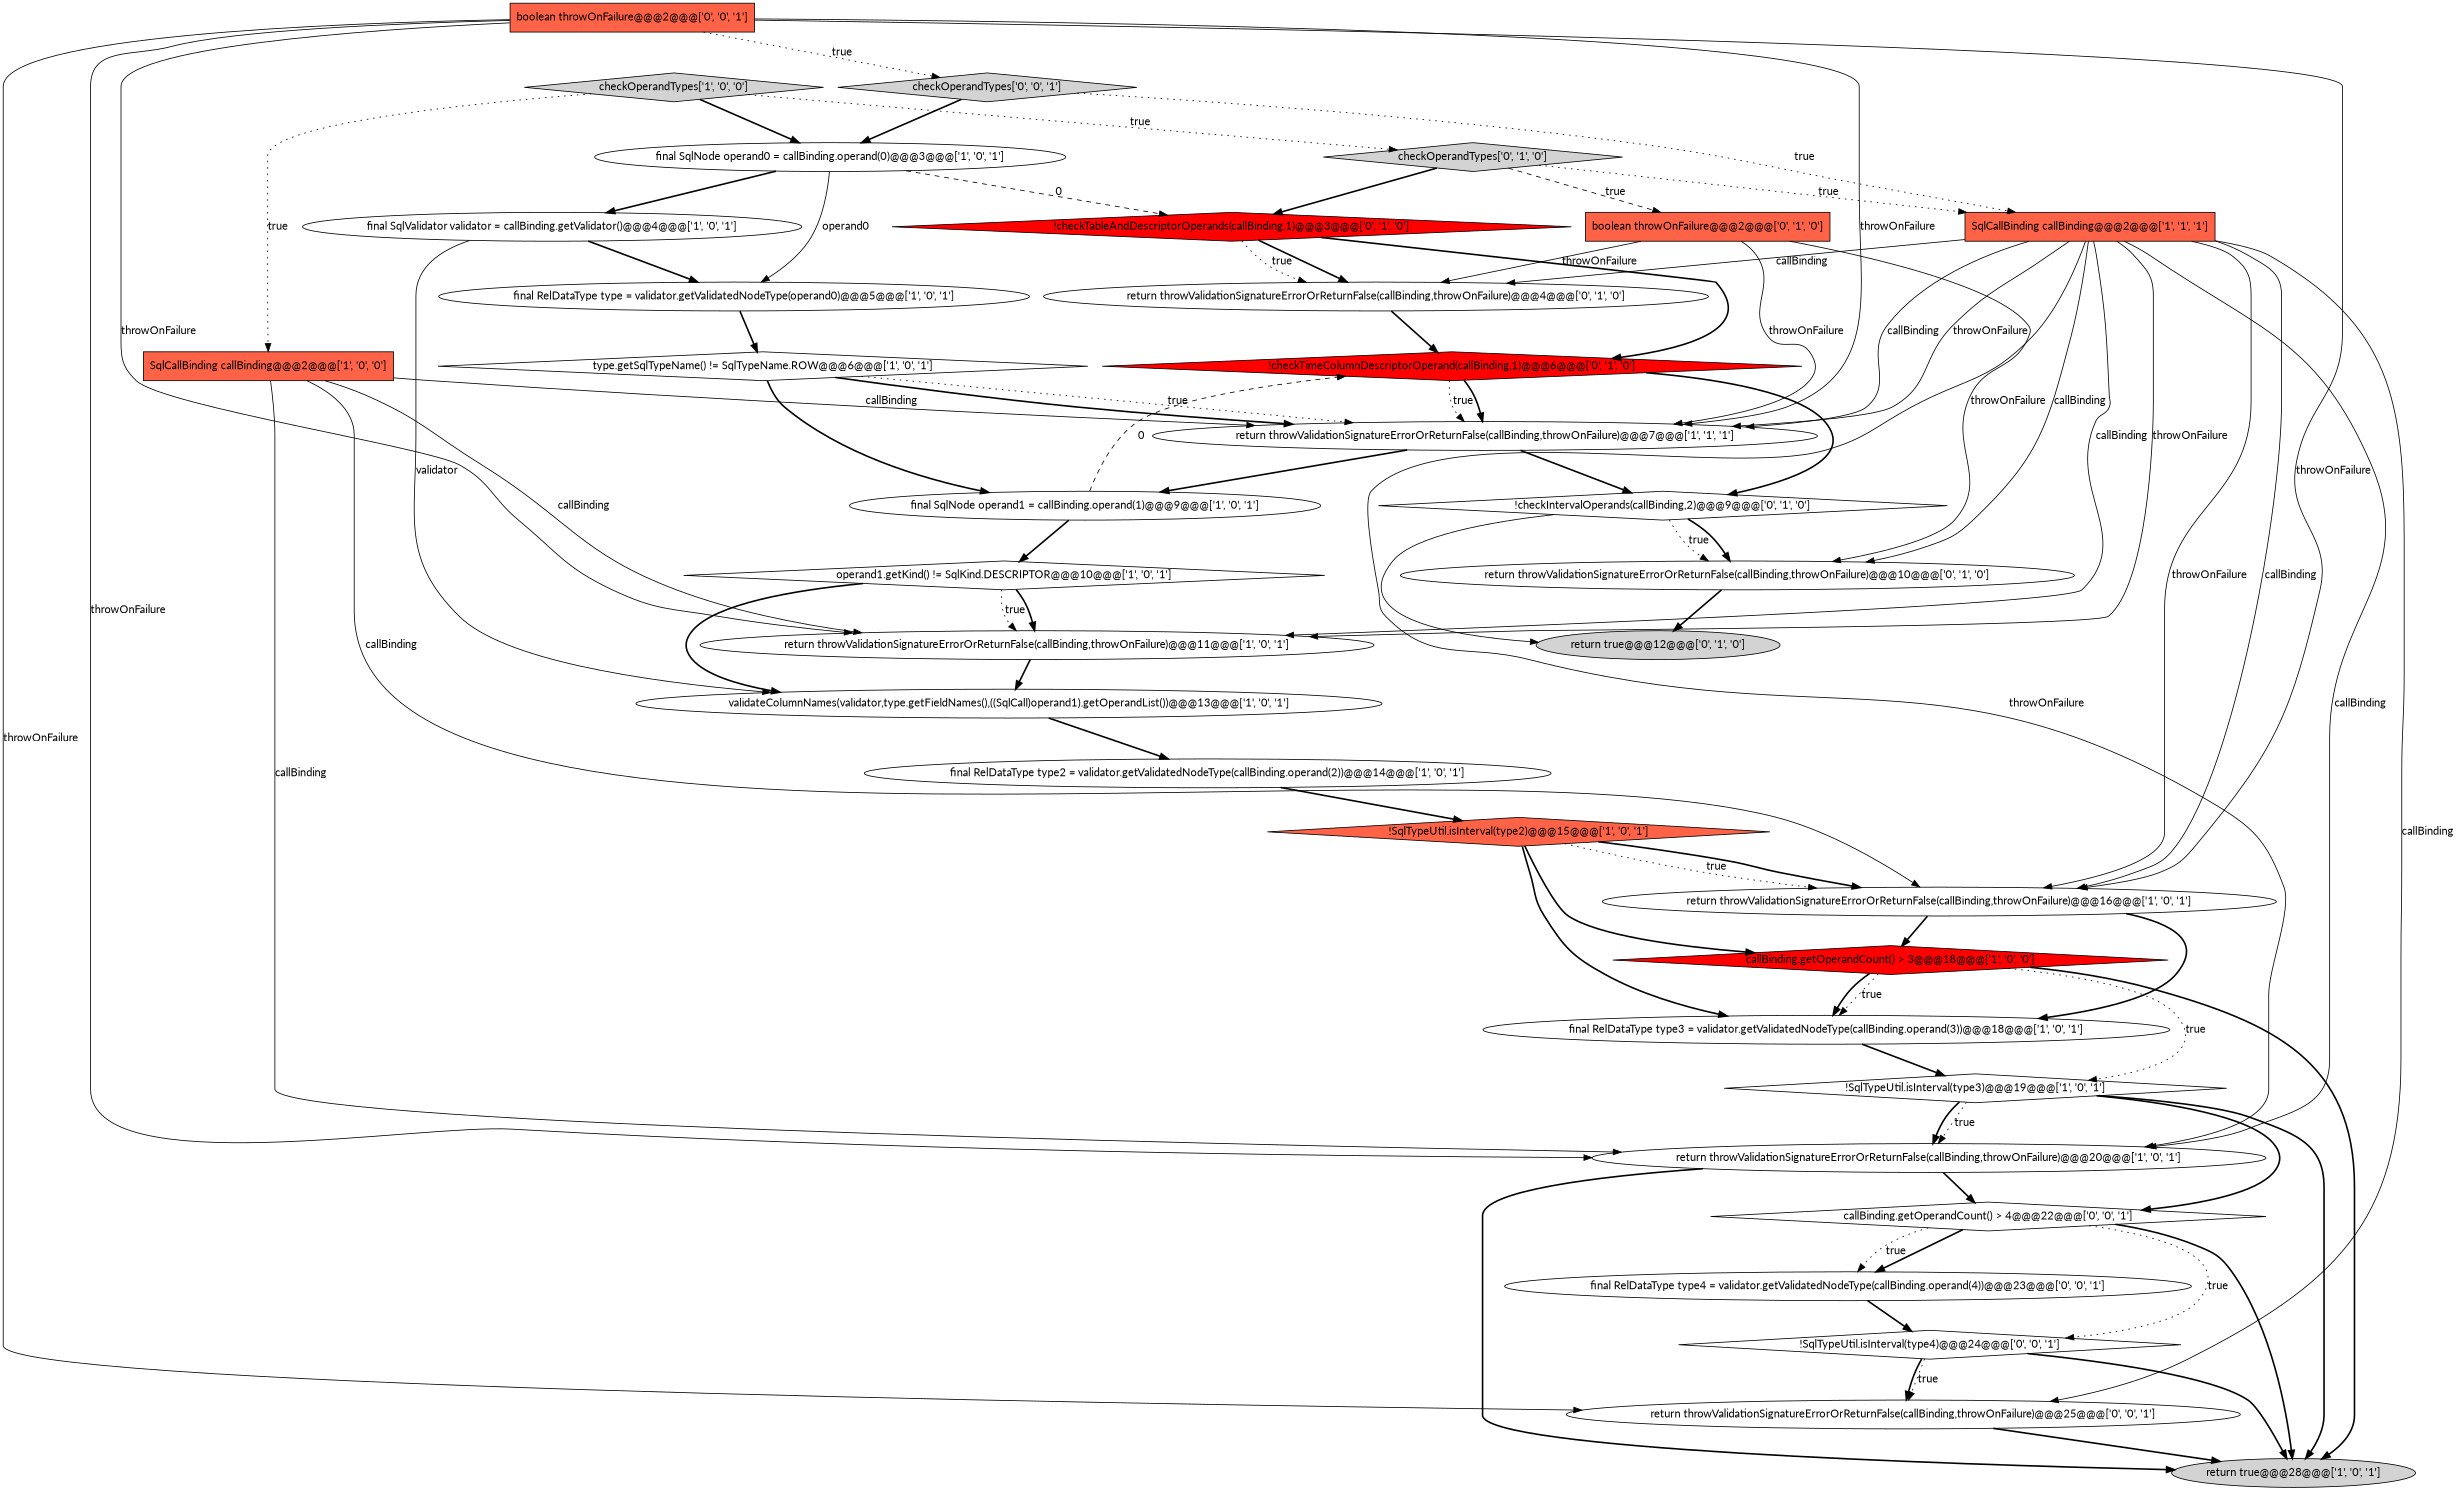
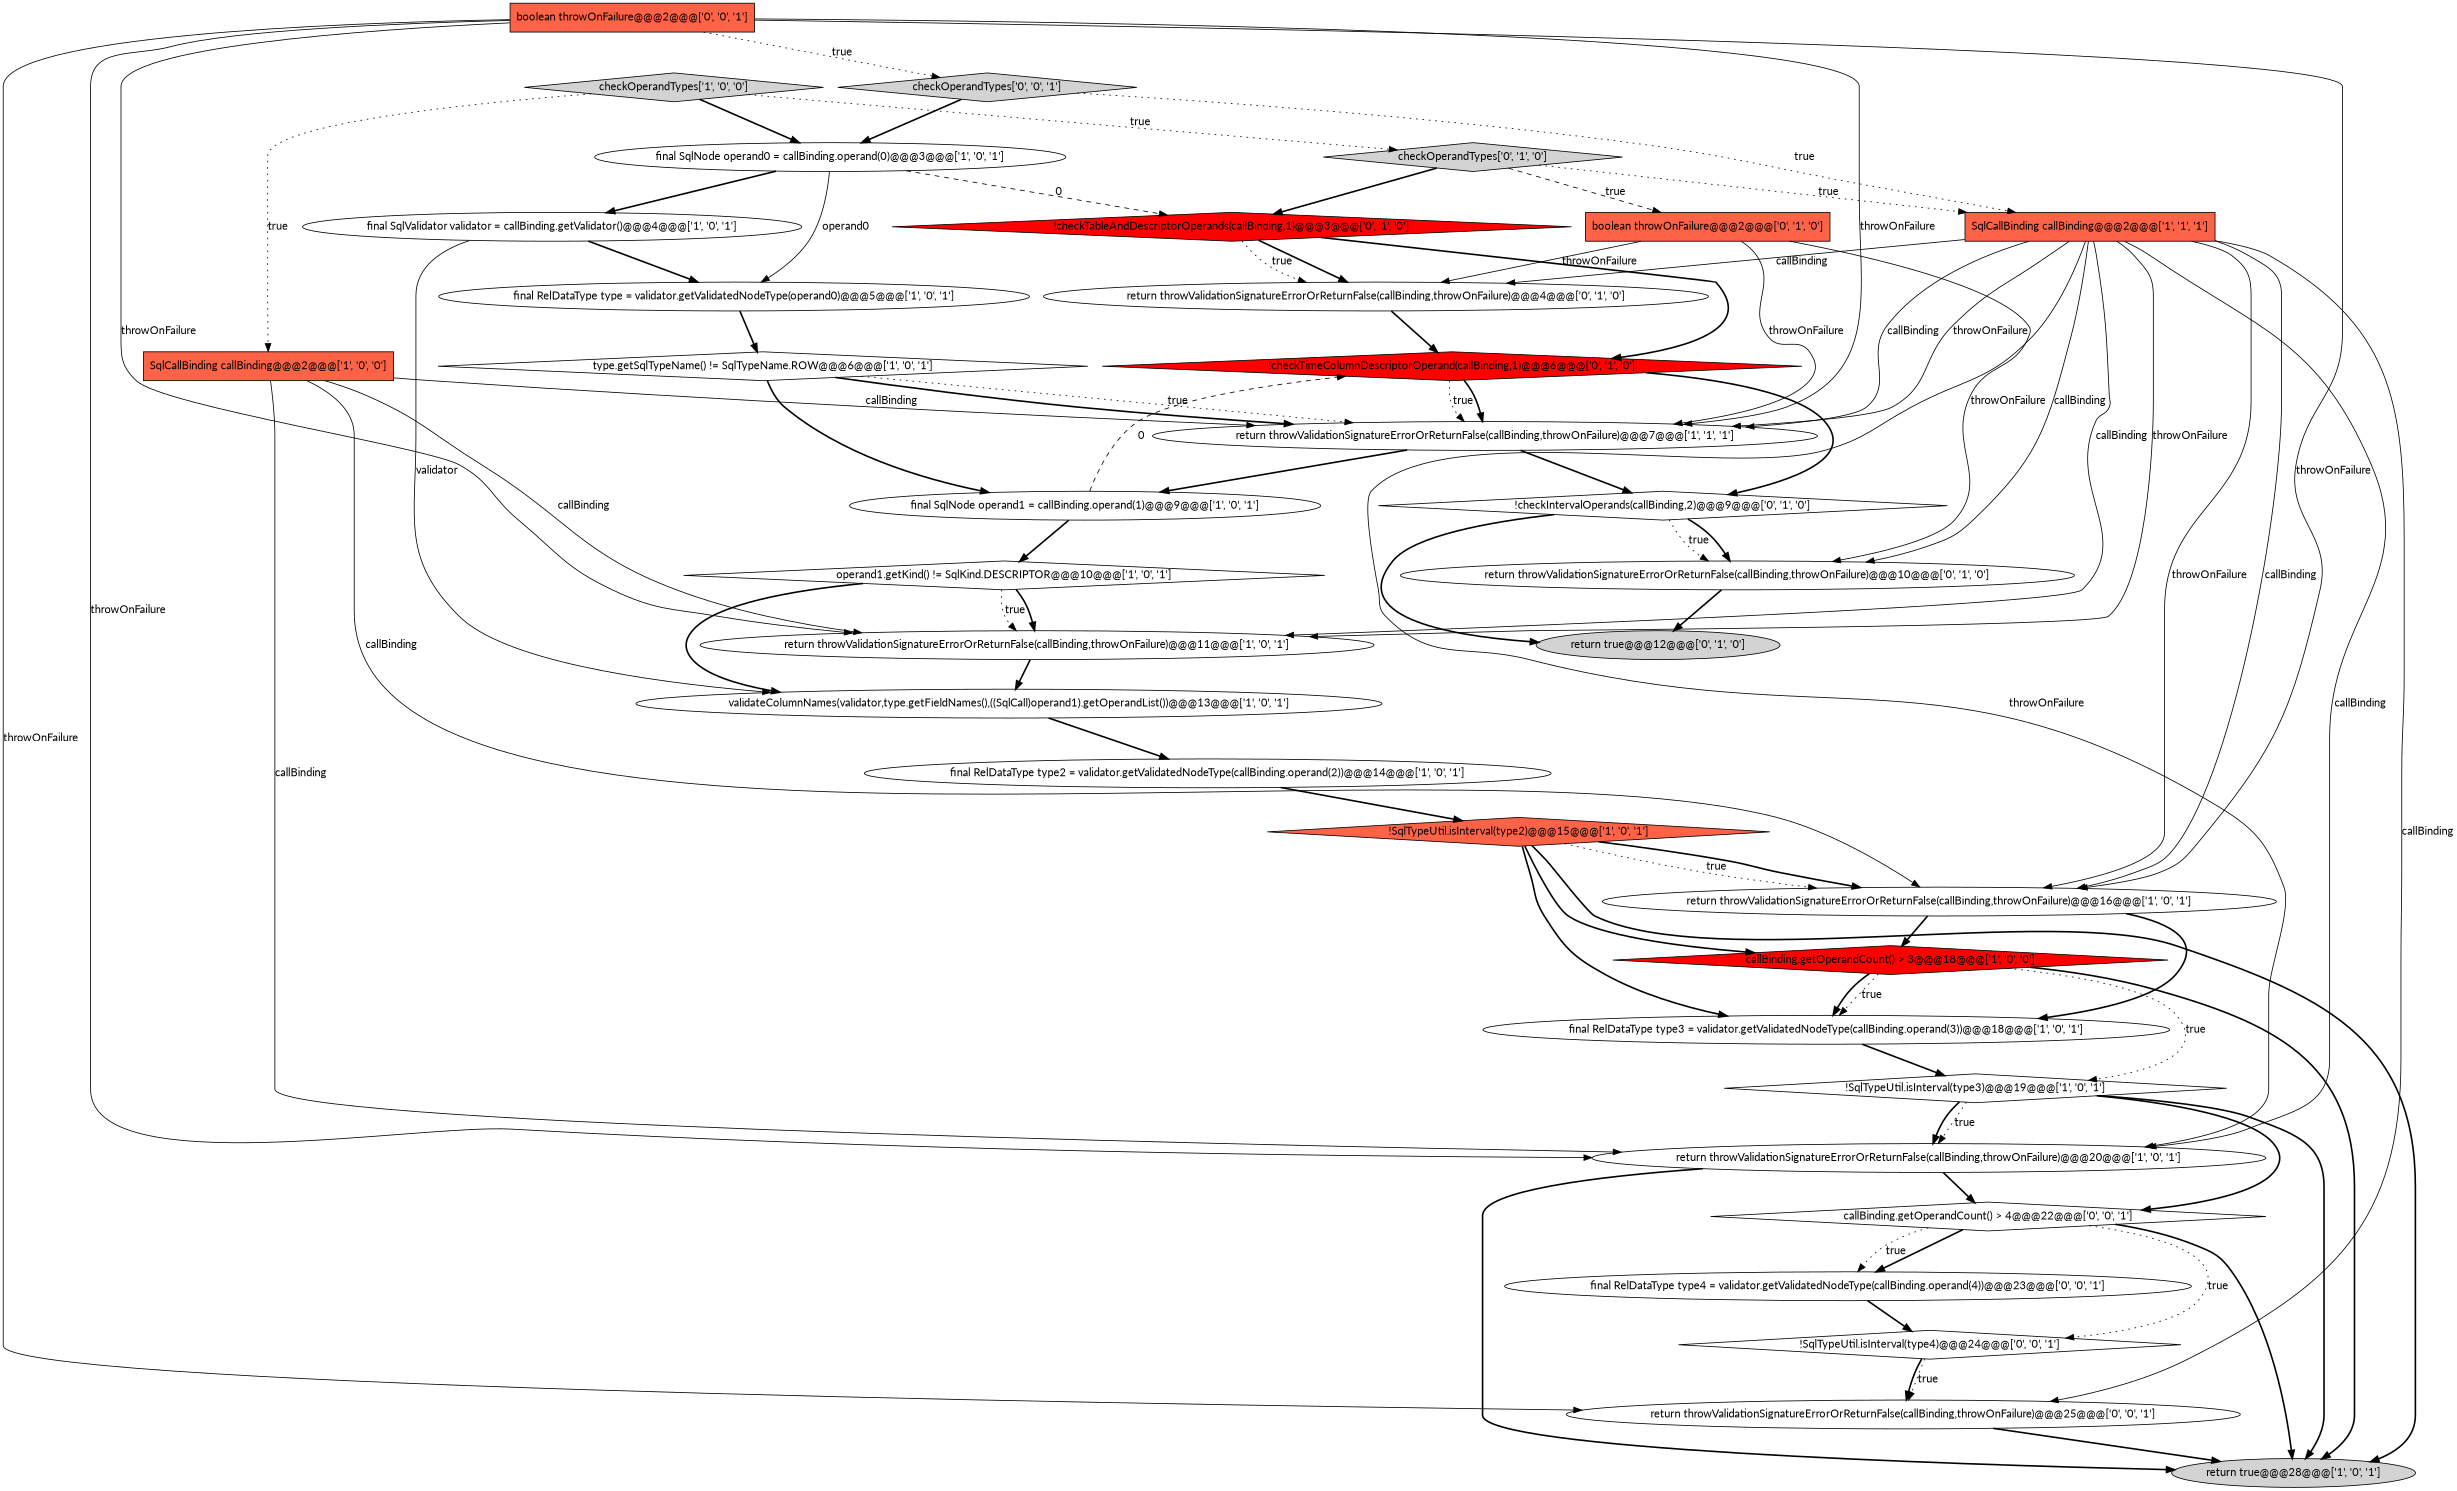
(1386, 572) -> (1386, 572)
(2170, 1374) -> (2166, 944)
